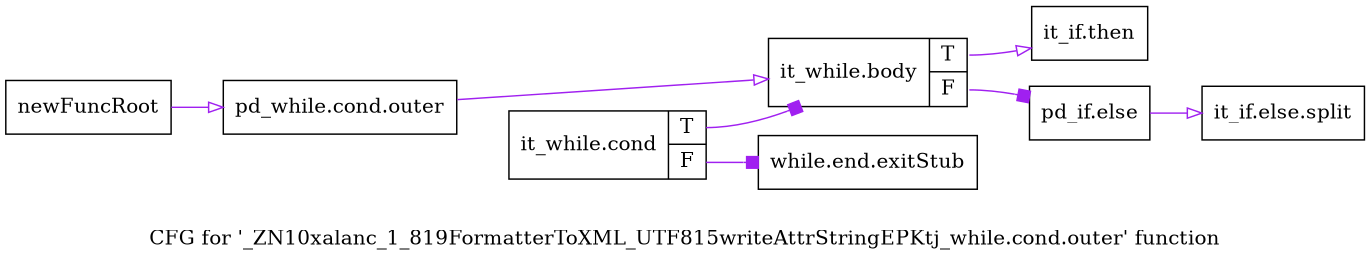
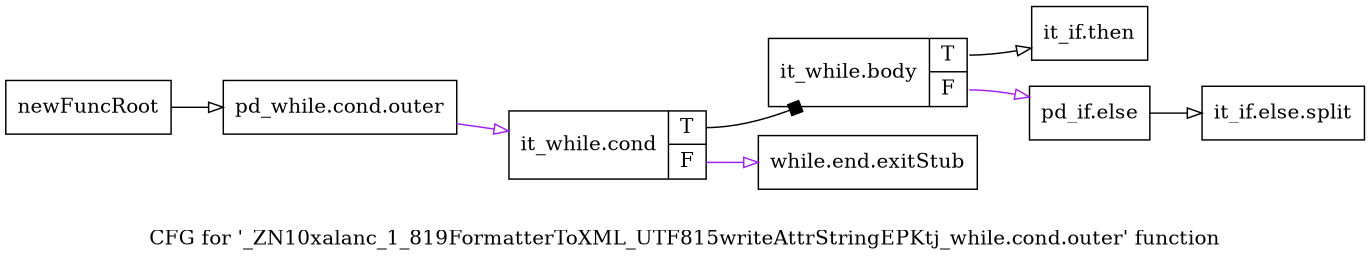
(993, 54) -> (993, 54)
(605, 90) -> (475, 126)
(992, 91) -> (992, 91)
(190, 107) -> (190, 107)
(1168, 113) -> (1168, 113)
(747, 123) -> (747, 123)
(725, 162) -> (725, 162)
